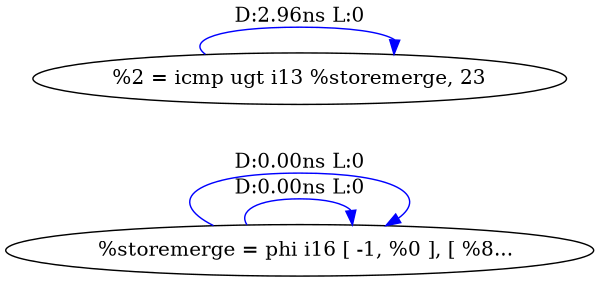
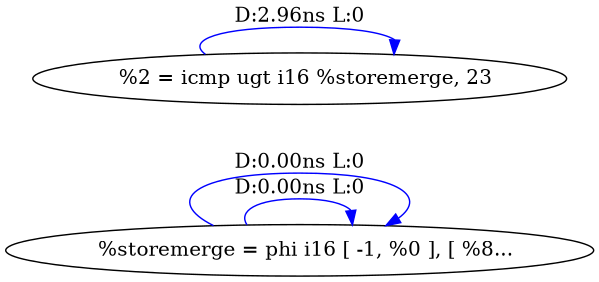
(300, 79) -> (300, 79)
